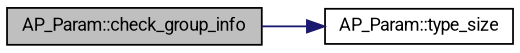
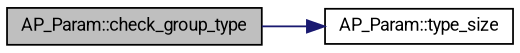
(134, 26) -> (134, 26)
